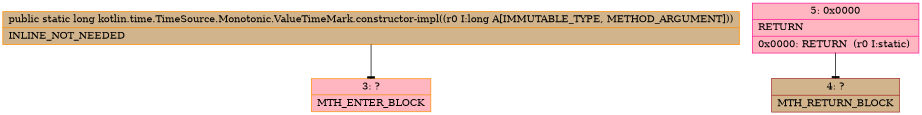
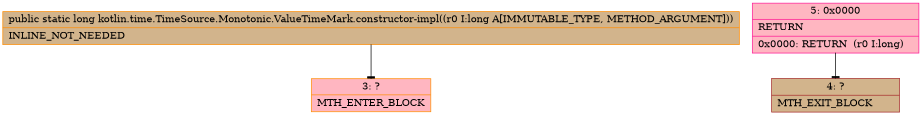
(836, 44) -> (832, 44)
(836, 103) -> (825, 103)
